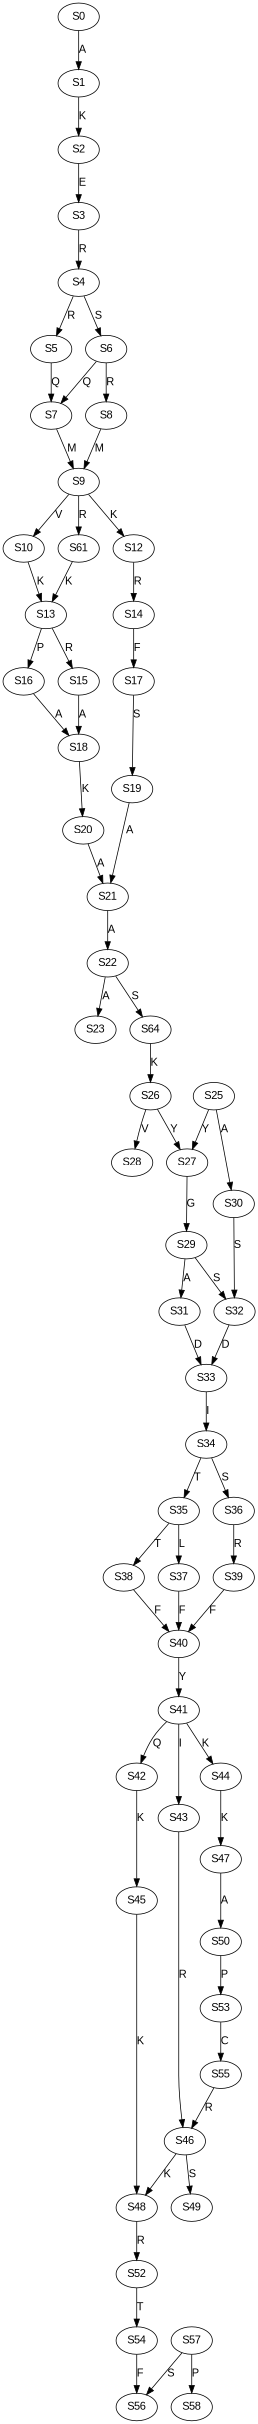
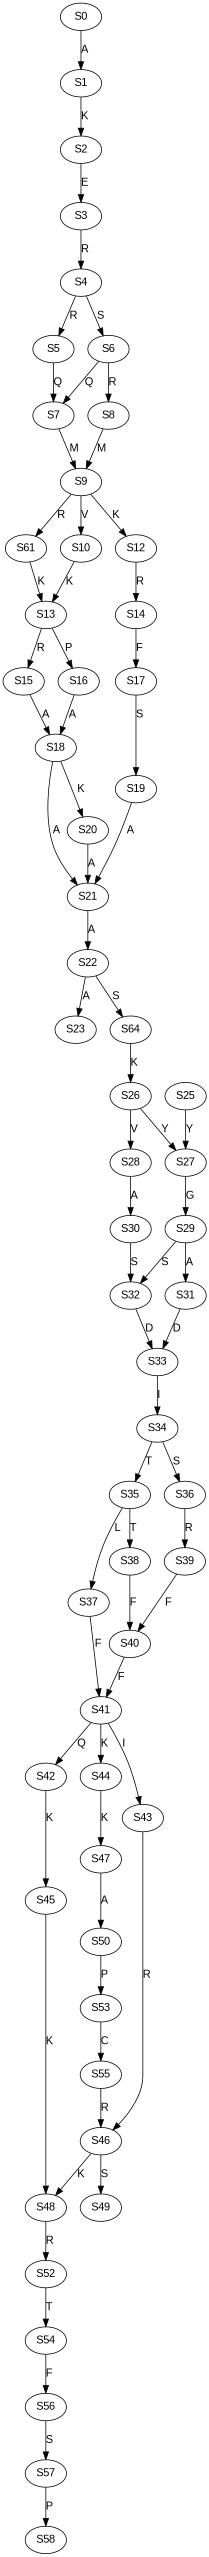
none -> (49, 823)
(223, 1146) -> (131, 1192)
(179, 1607) -> (94, 1653)
(183, 1677) -> (121, 1677)
(167, 2371) -> (46, 2436)
